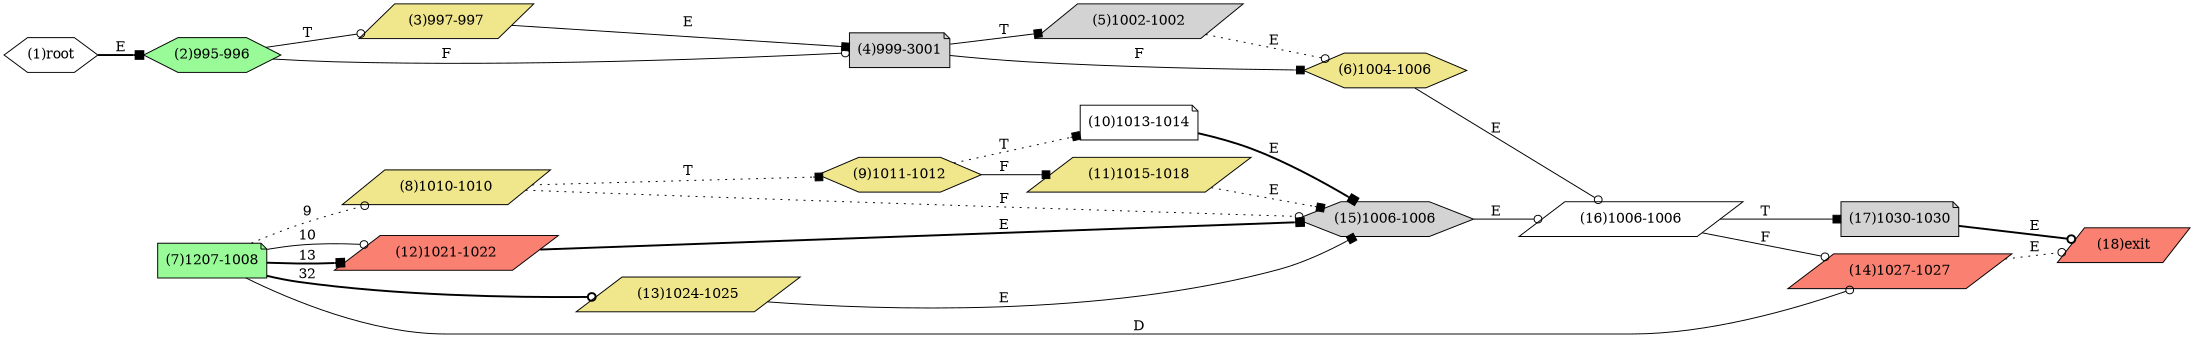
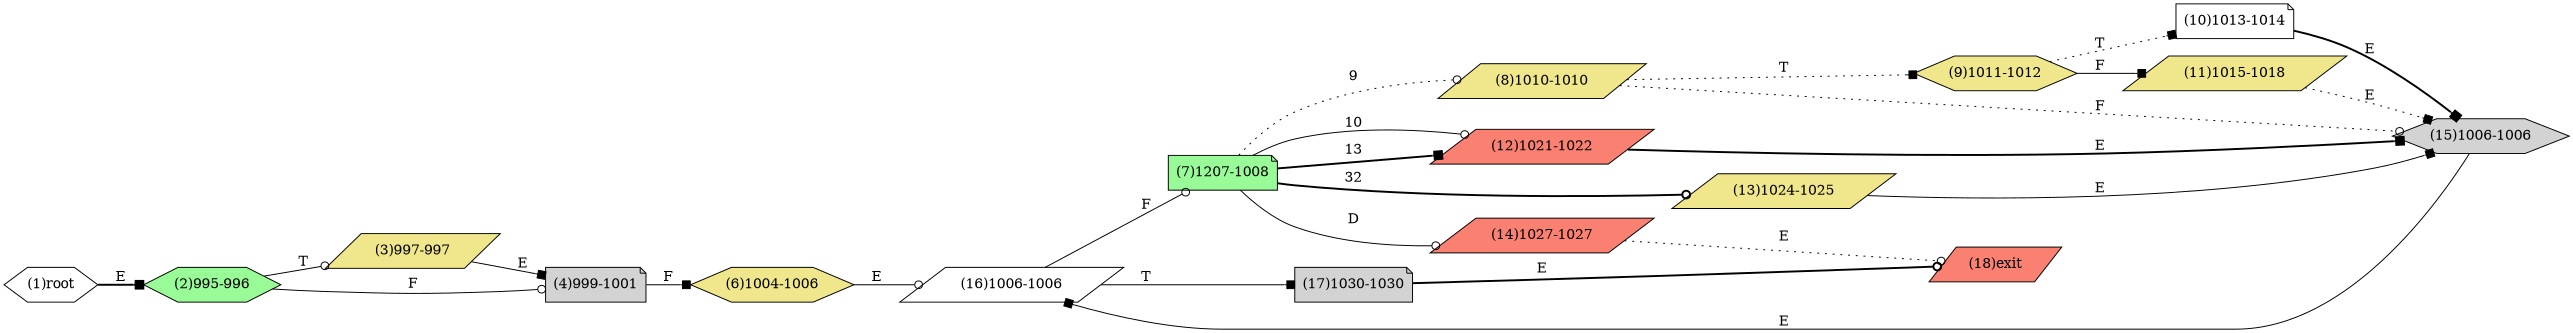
(1139, 21) -> none
(900, 50) -> (596, 285)
(1504, 219) -> (1806, 329)
(1761, 244) -> (1114, 231)
